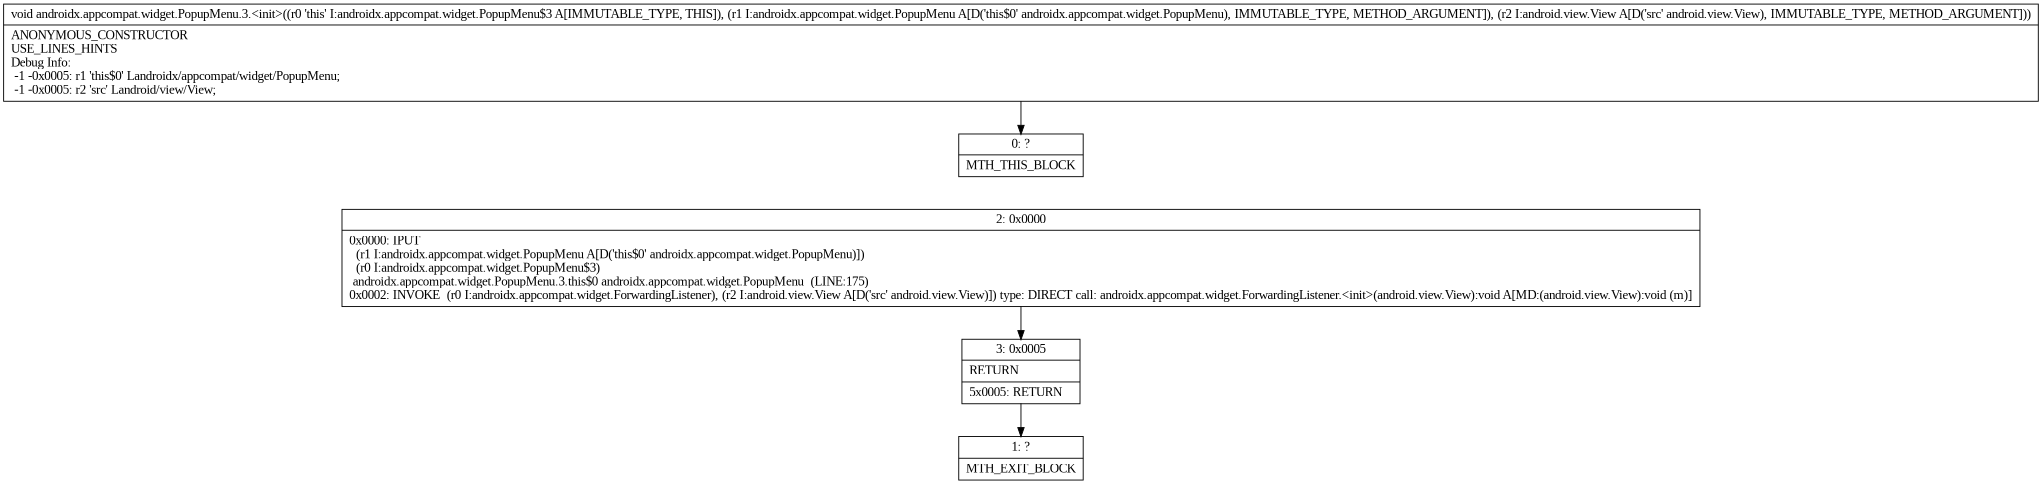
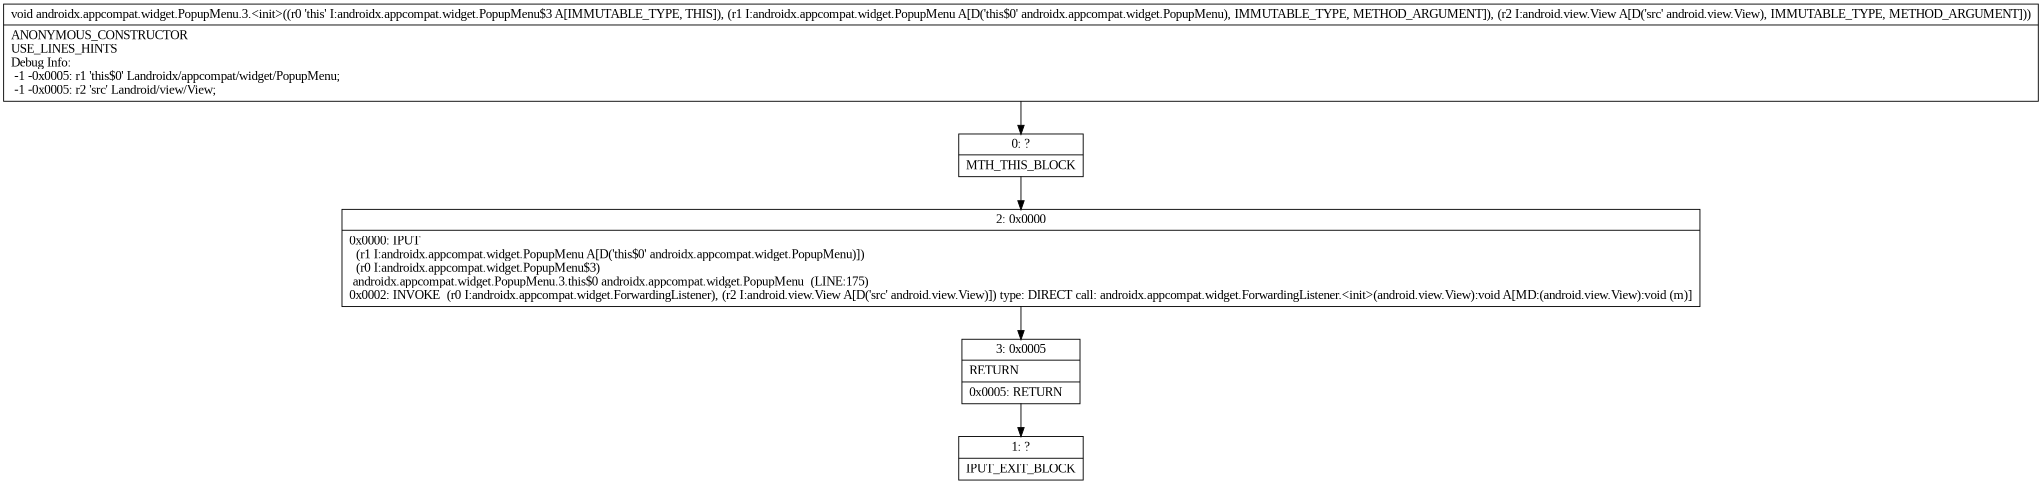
none -> (1021, 189)
(1021, 392) -> (1021, 392)
(1021, 469) -> (1021, 469)
